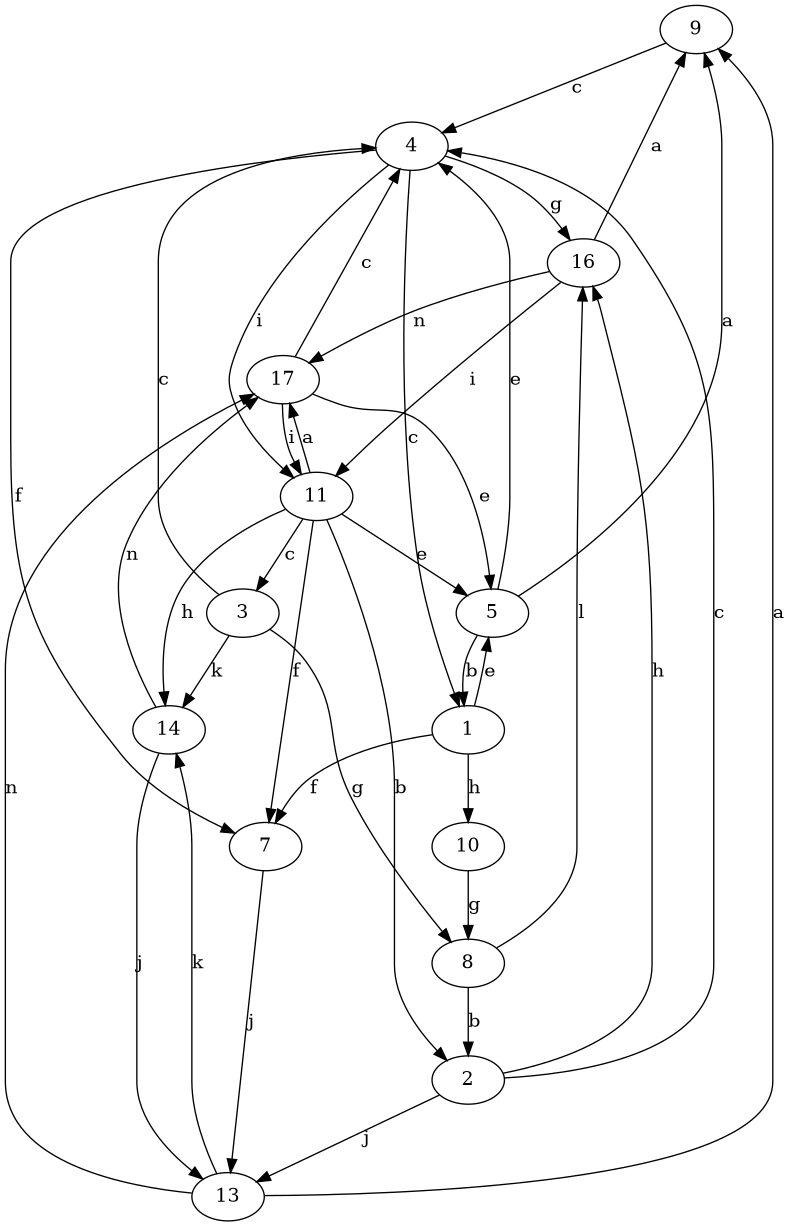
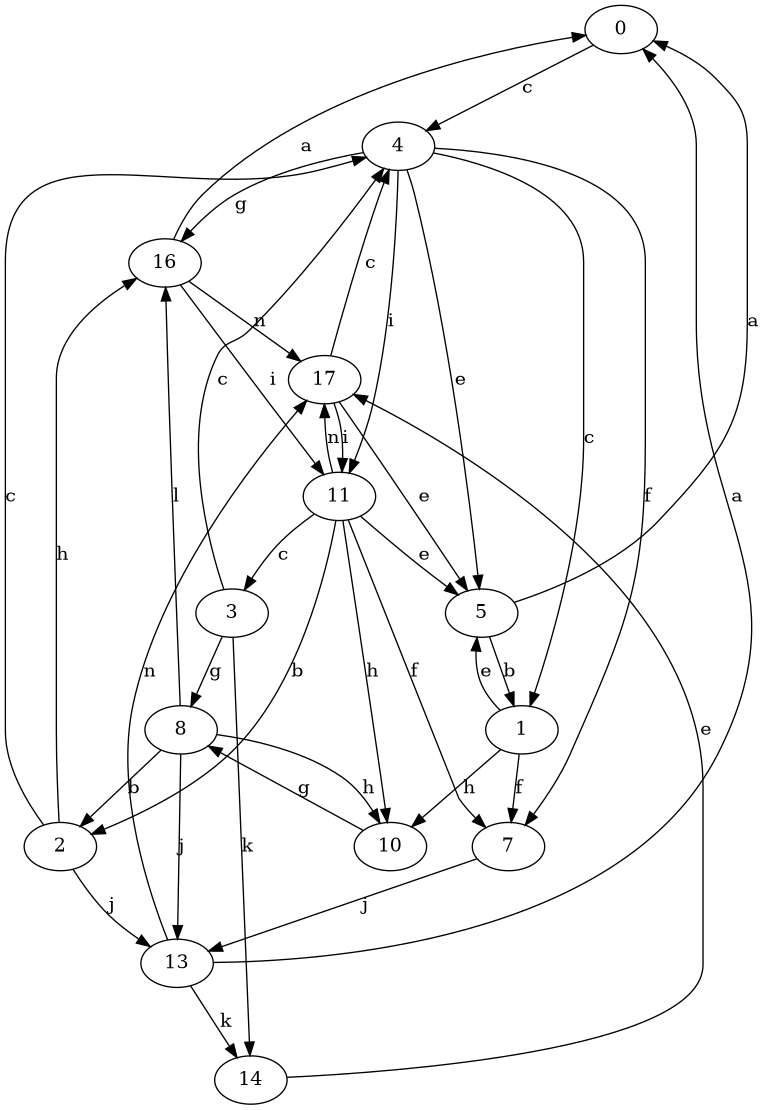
(696, 30) -> (621, 30)
(510, 369) -> (450, 371)
(308, 438) -> (334, 438)
(133, 555) -> (706, 730)
(185, 583) -> (364, 665)
none -> (304, 757)
(137, 970) -> (179, 840)
